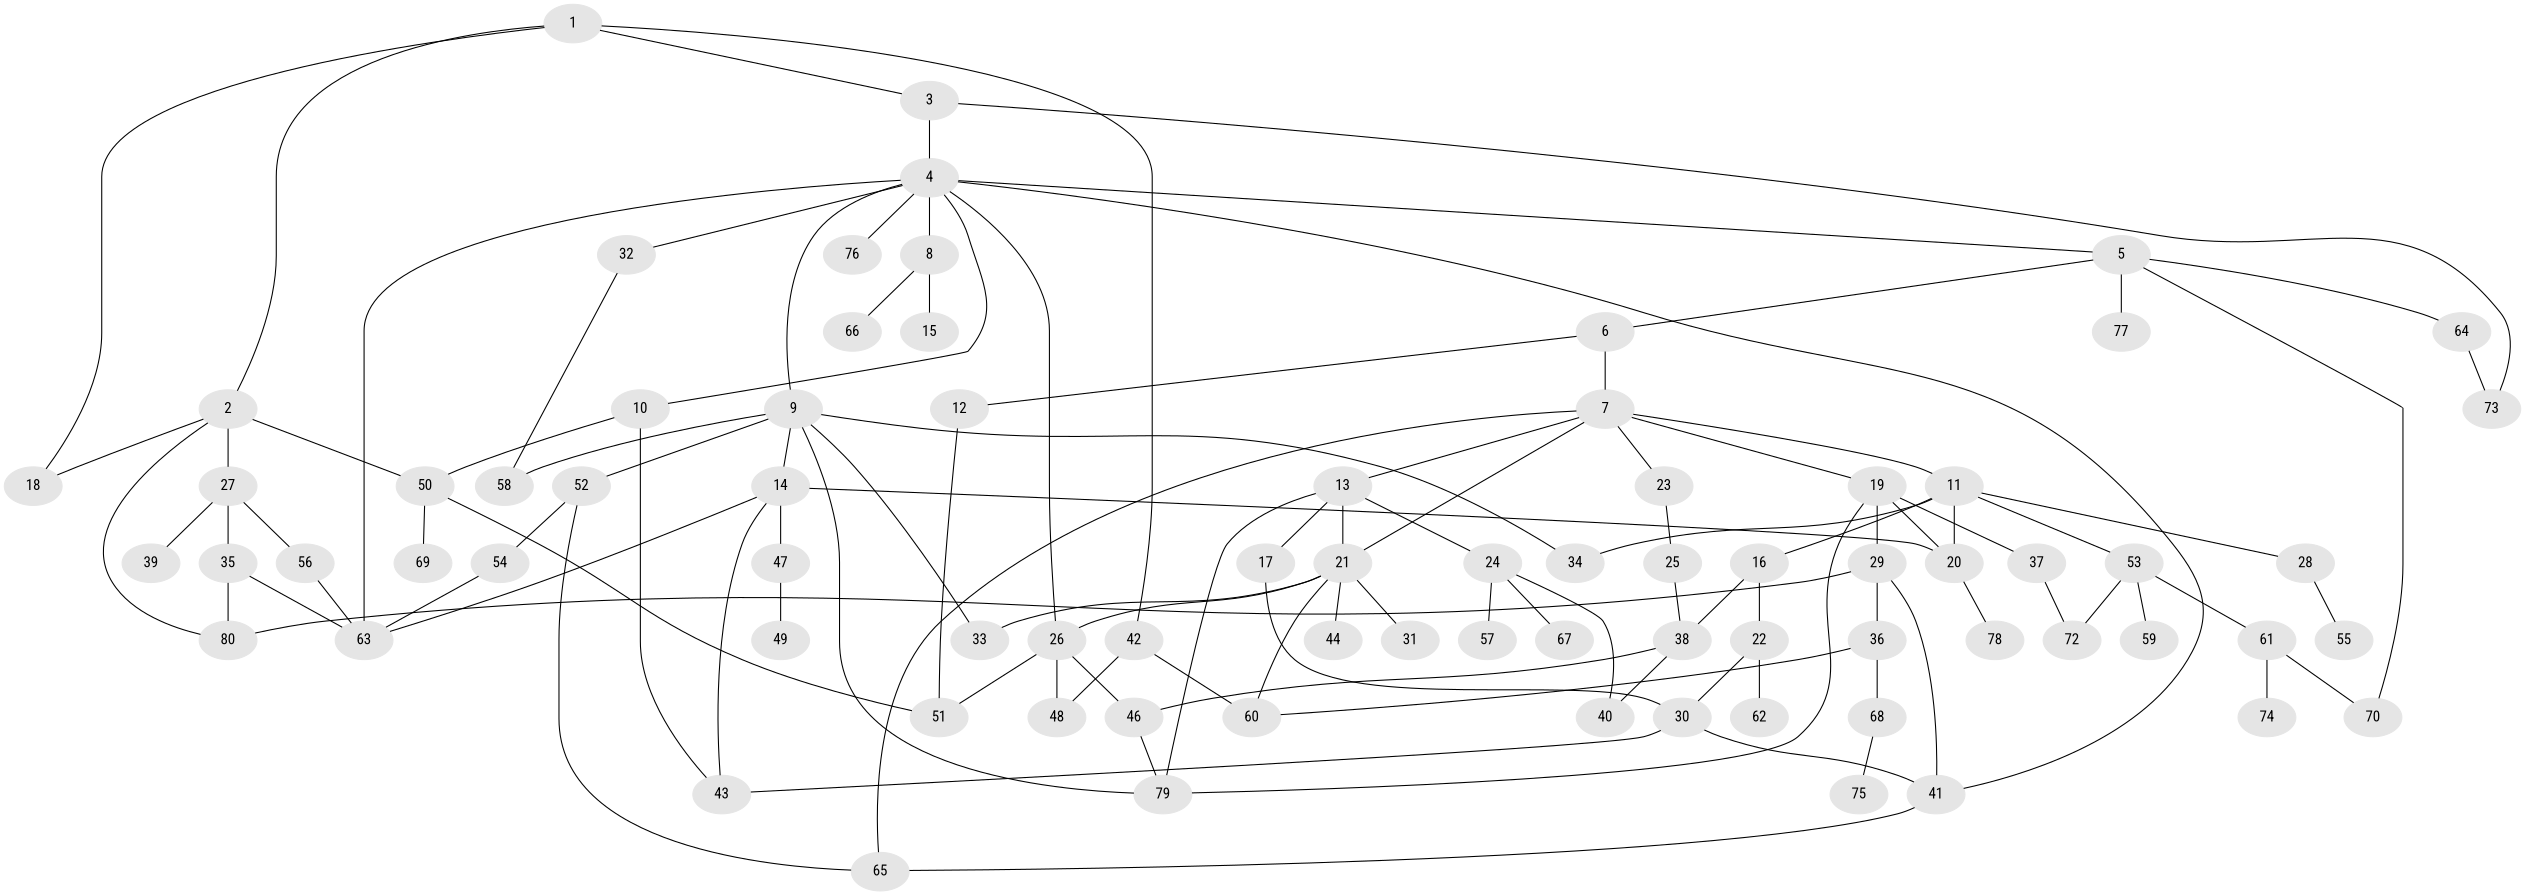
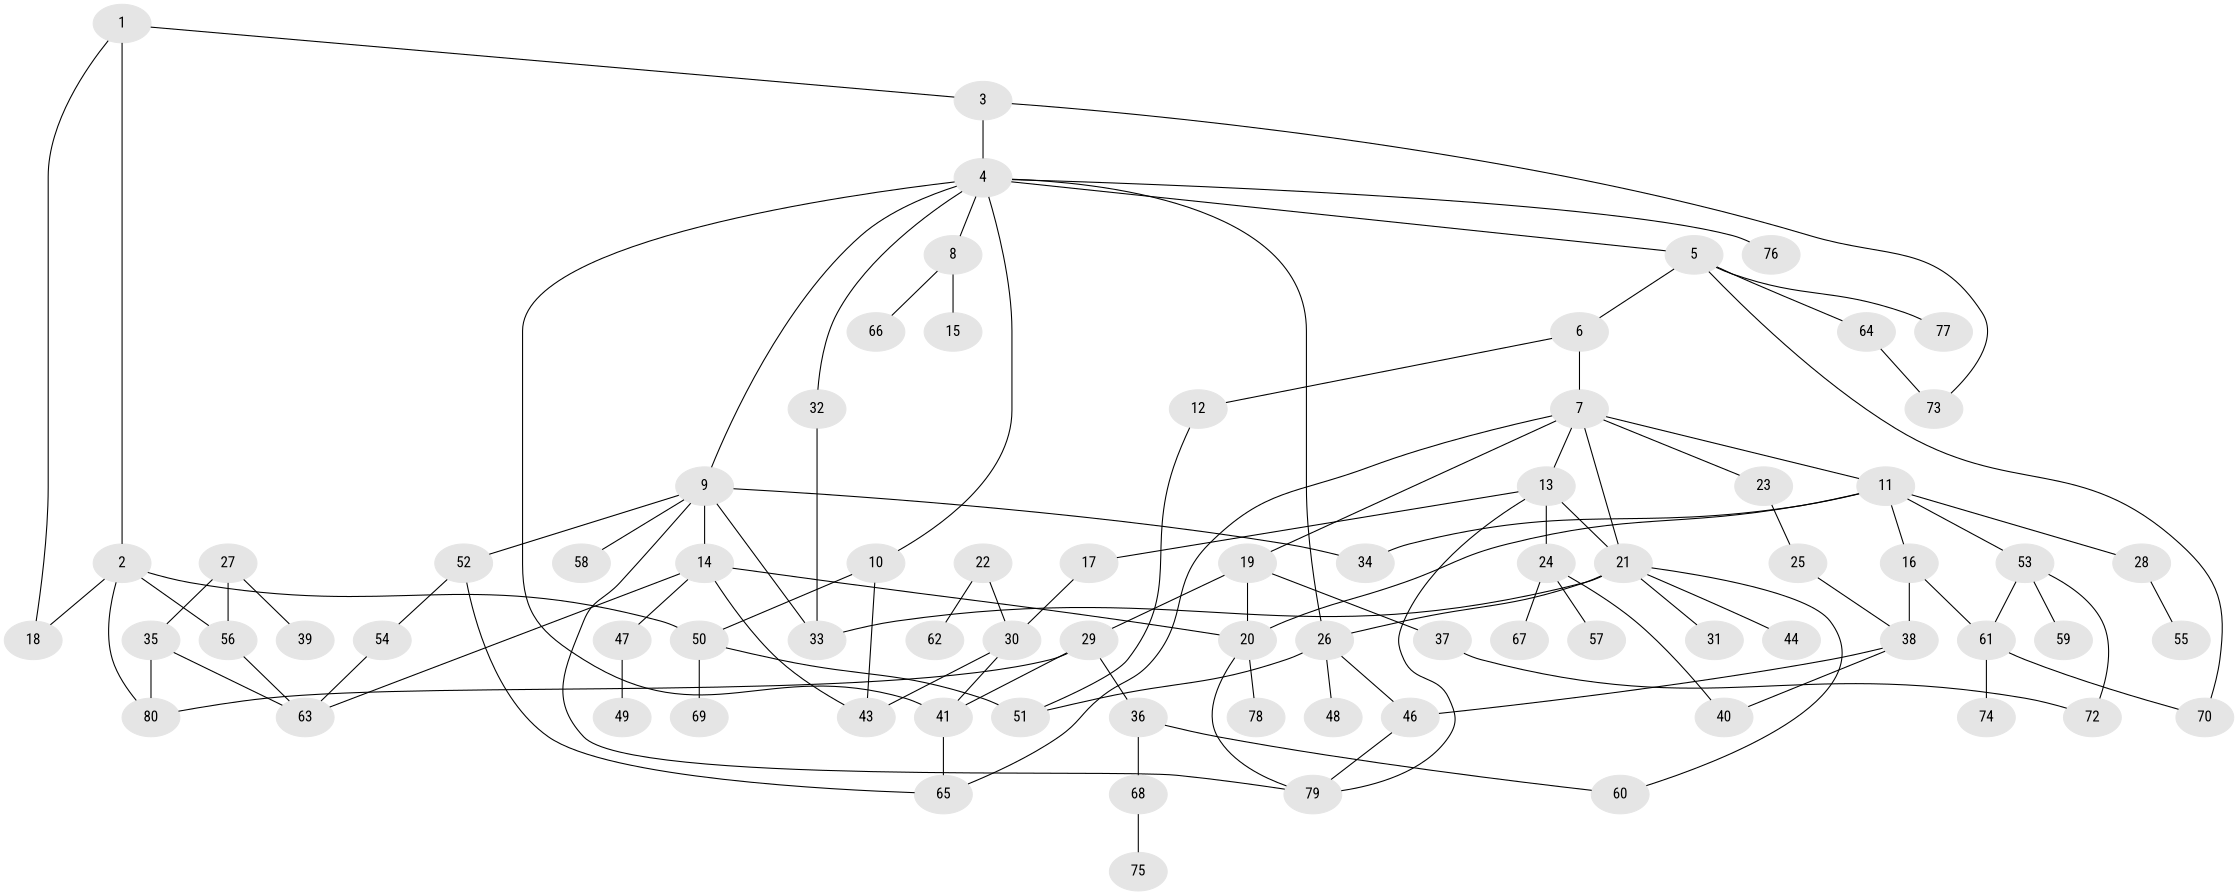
(472, 247) -> none
(565, 370) -> (817, 525)
(228, 448) -> (175, 602)
(1759, 602) -> (1948, 602)
(1134, 640) -> none
(1623, 771) -> (1215, 729)
